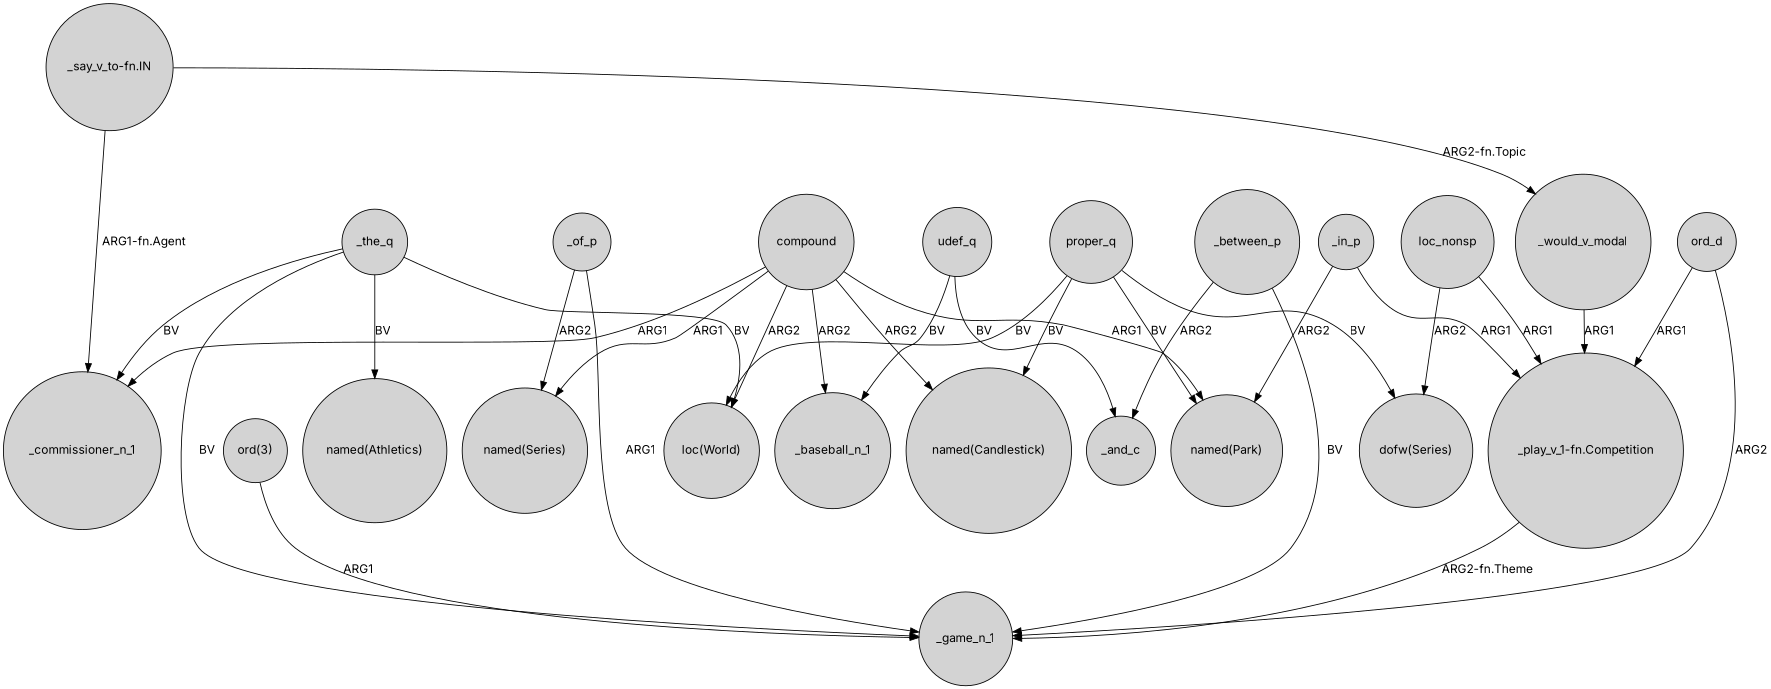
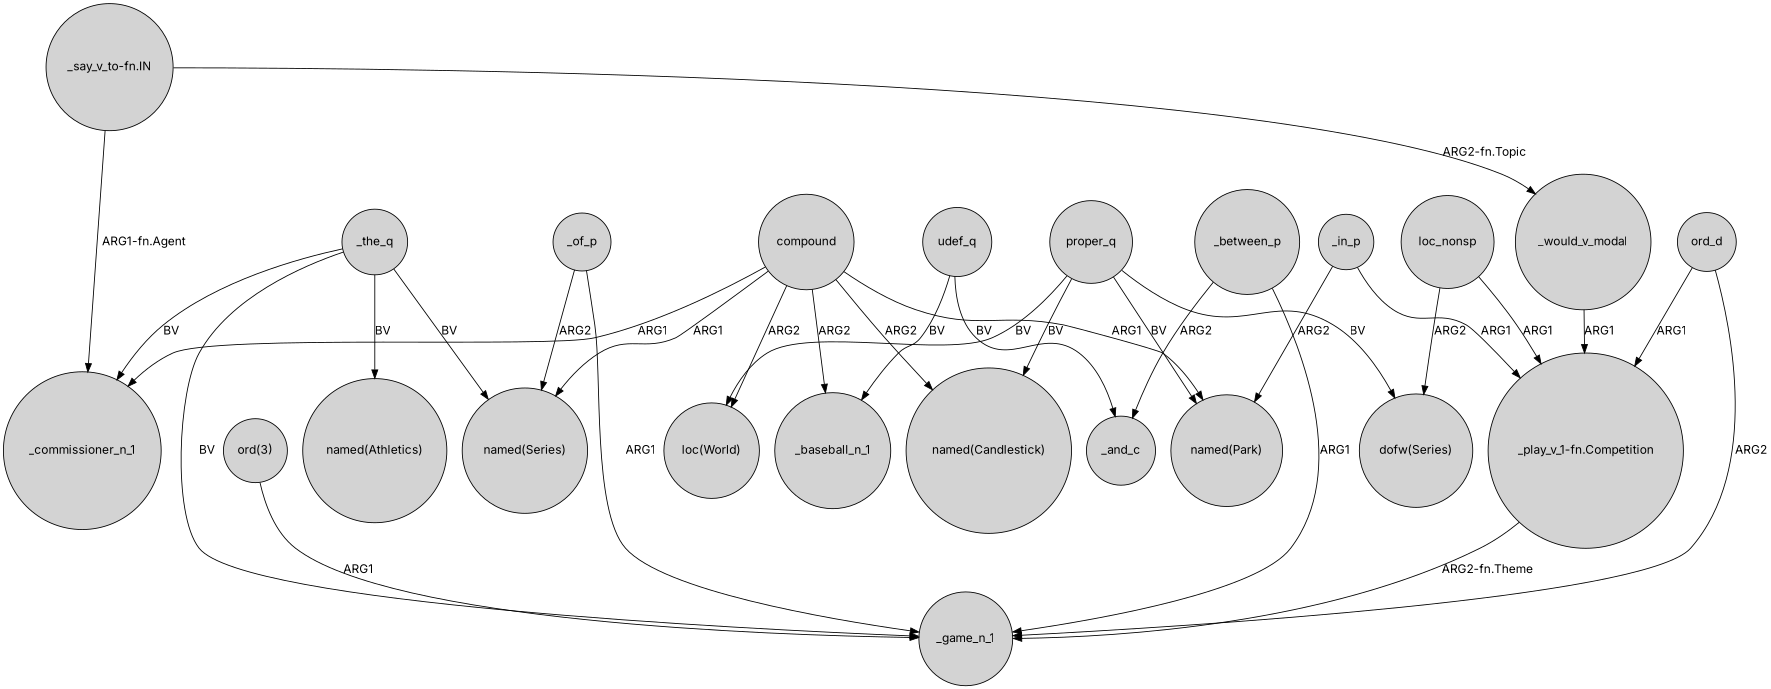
(600, 312) -> (438, 331)
(1335, 451) -> (1335, 451)
